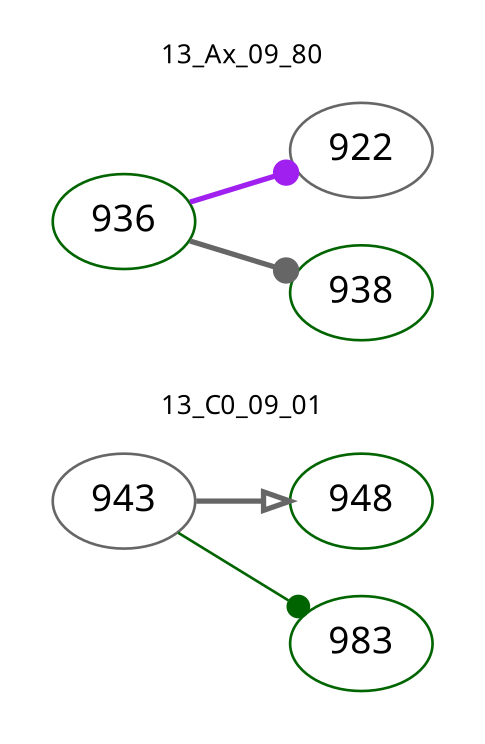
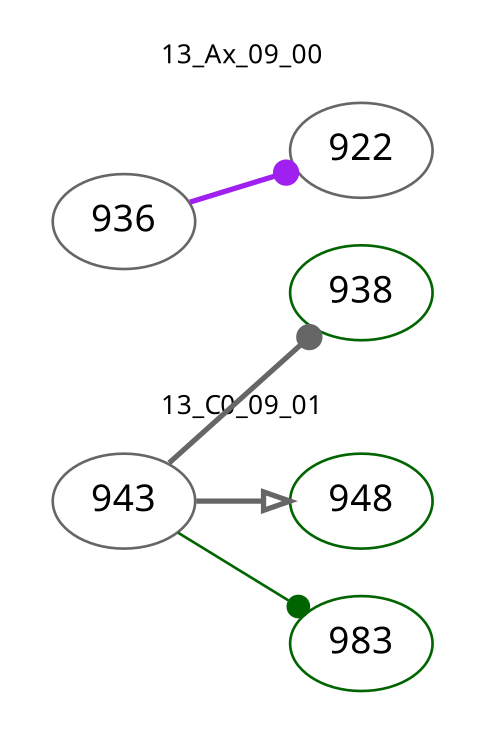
(243, 57) -> (243, 57)
(124, 222) -> (124, 222)
(233, 254) -> (235, 404)
